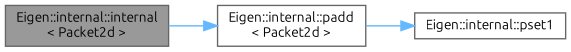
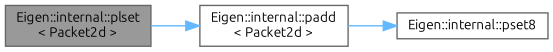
(87, 26) -> (78, 26)
(490, 26) -> (473, 26)
